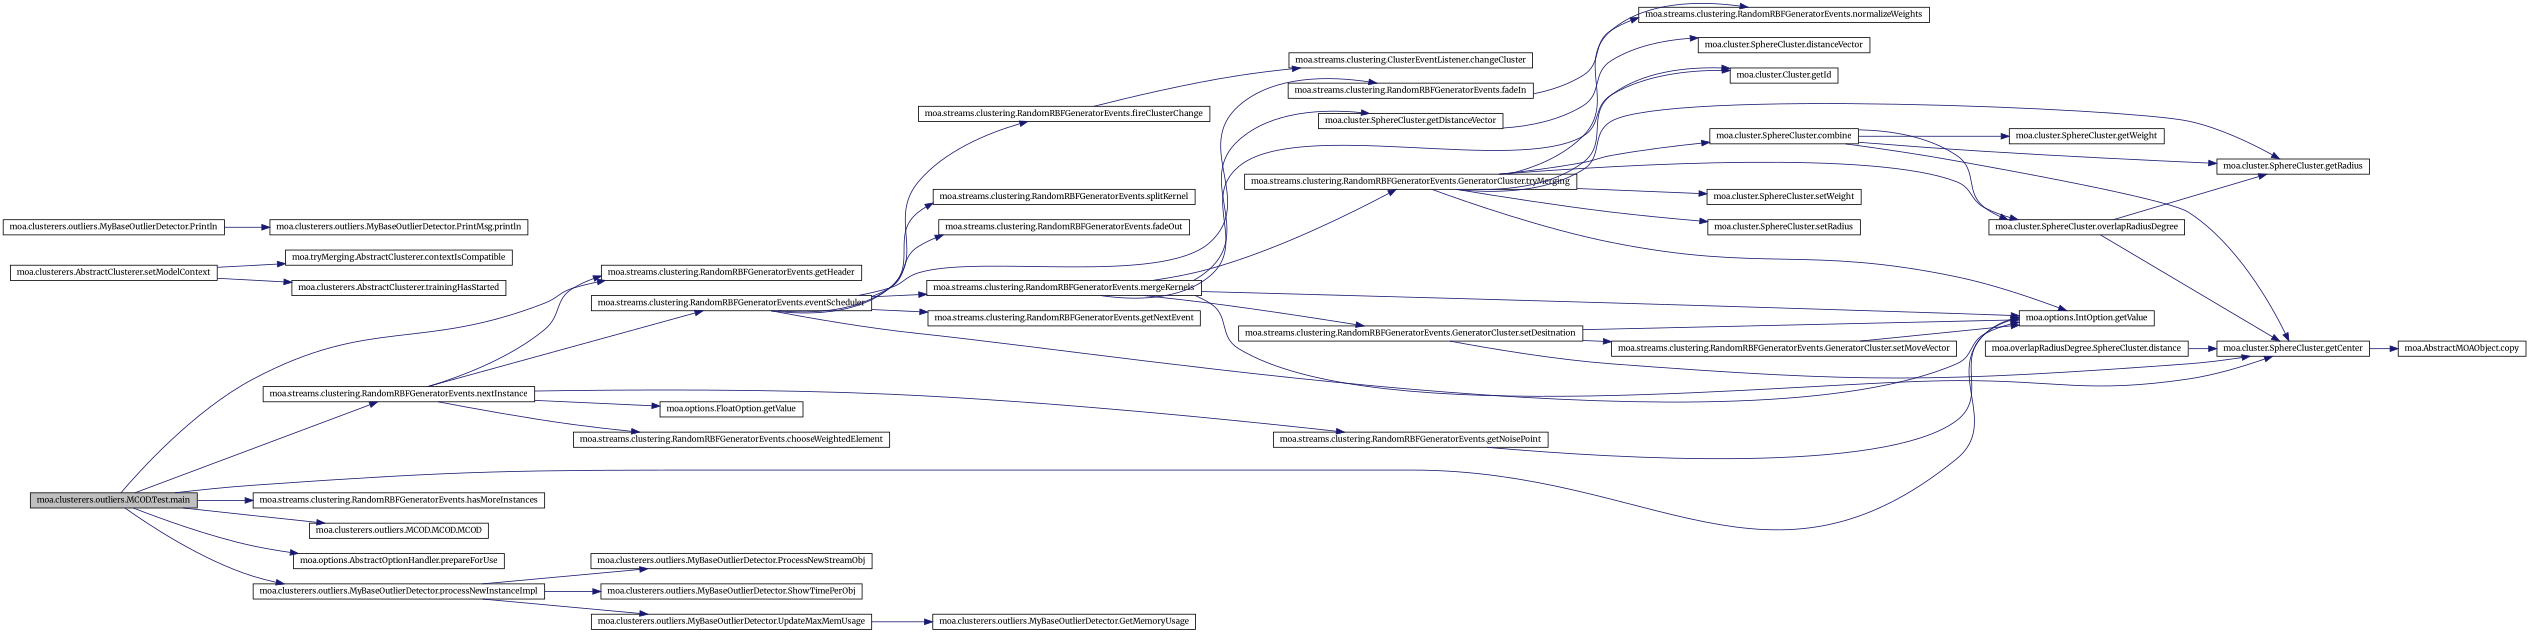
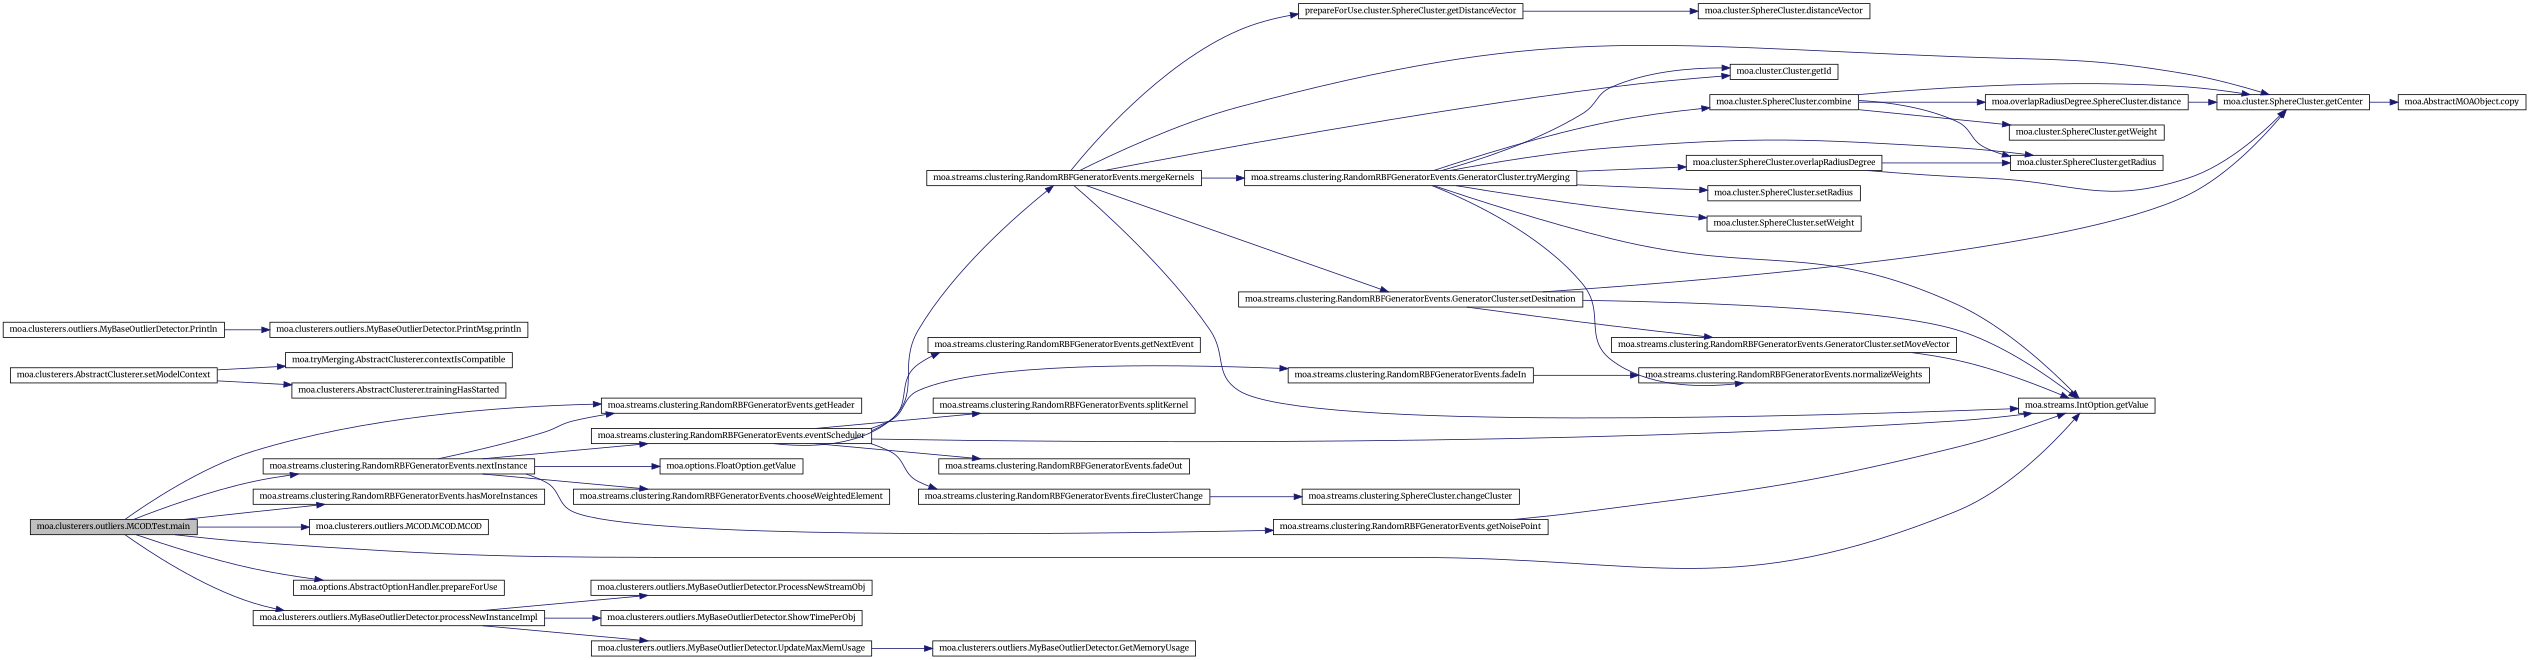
(1411, 60) -> (1411, 497)
(1411, 121) -> (1411, 11)
(1930, 142) -> (1918, 102)
(2087, 318) -> (2087, 406)
